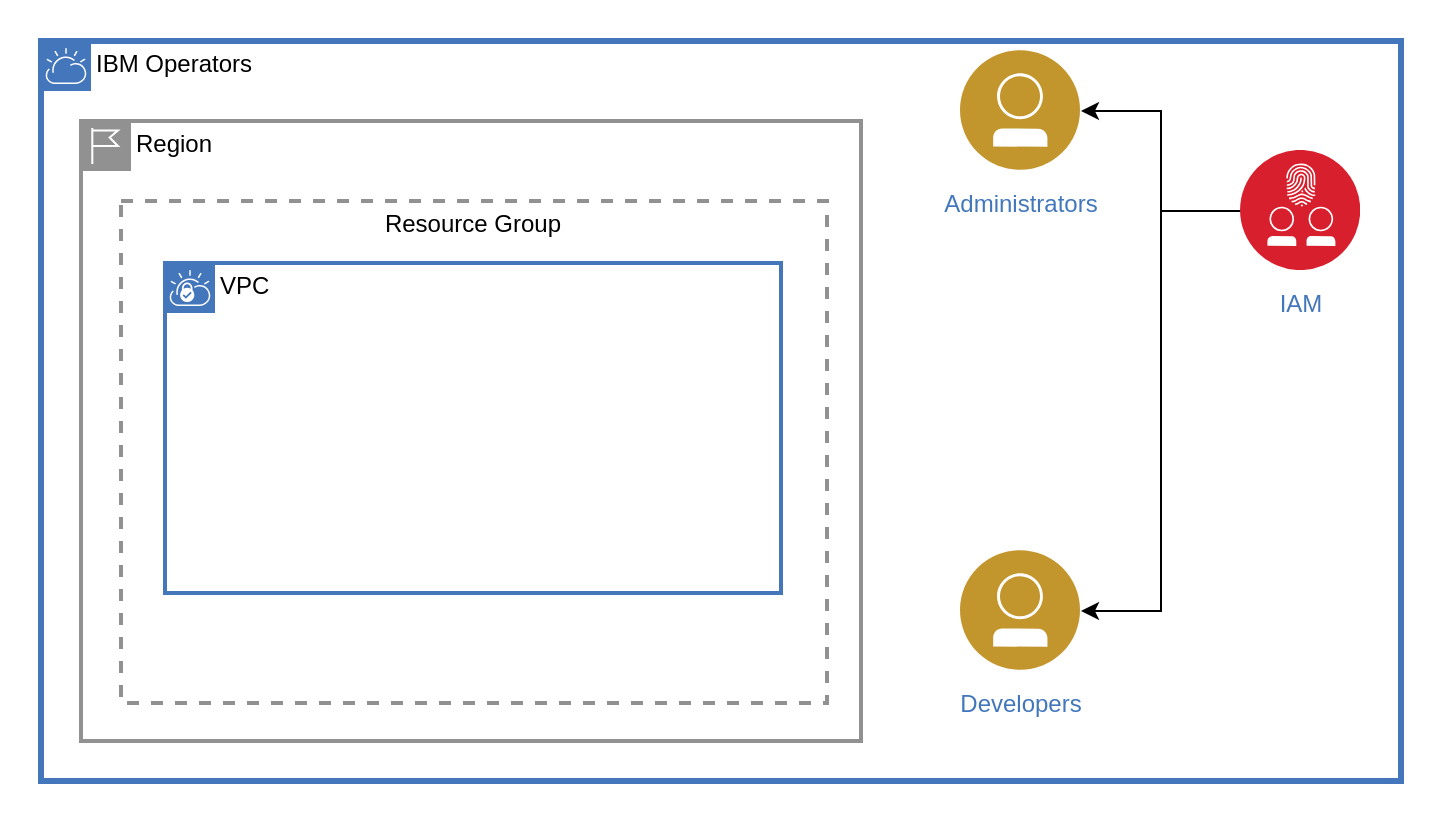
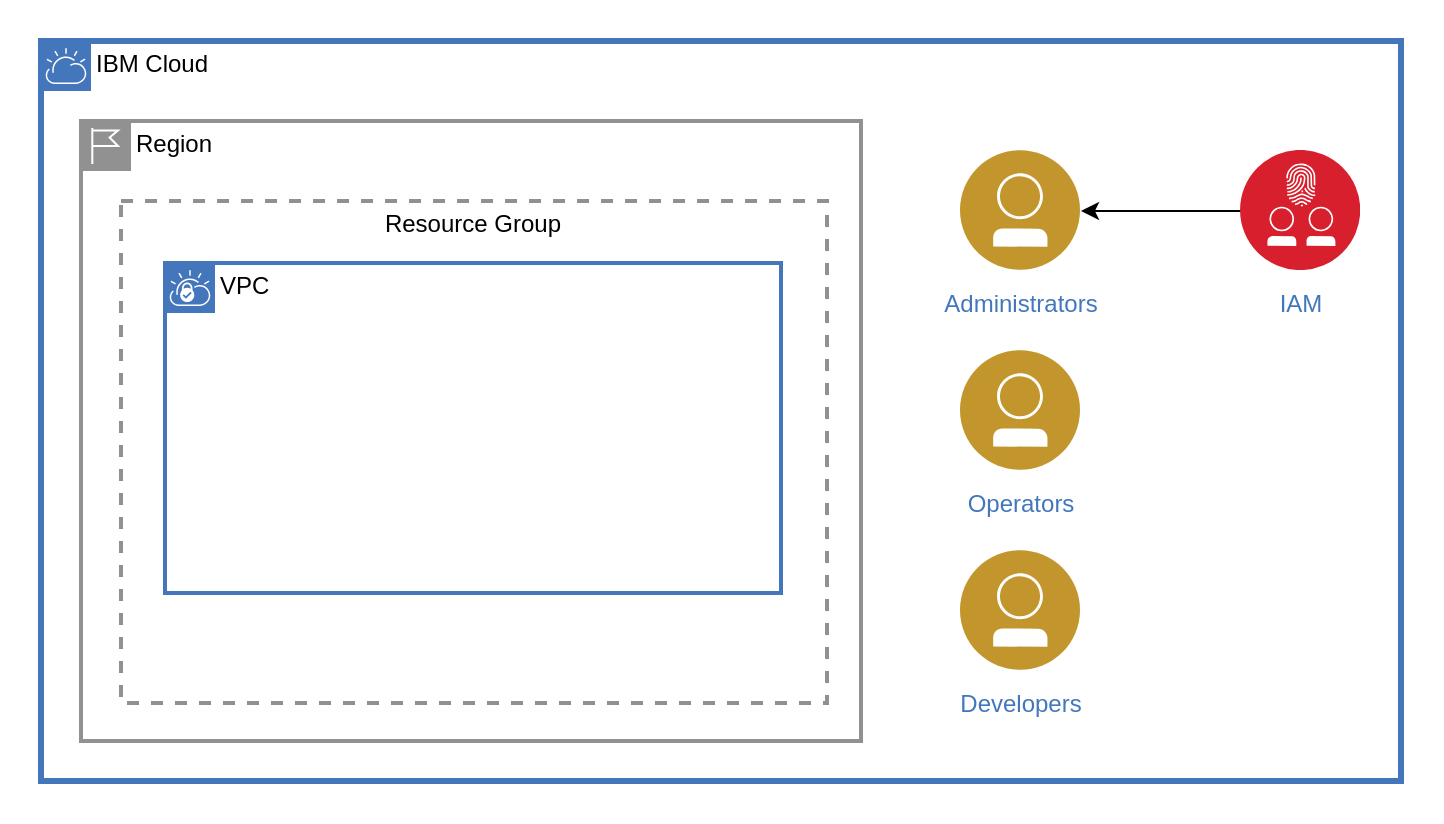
(181, 65) -> (151, 65)
(1021, 111) -> (1021, 211)
none -> (1021, 411)
(1161, 446) -> none
